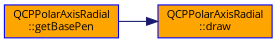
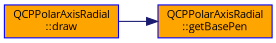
(133, 21) -> (133, 21)
